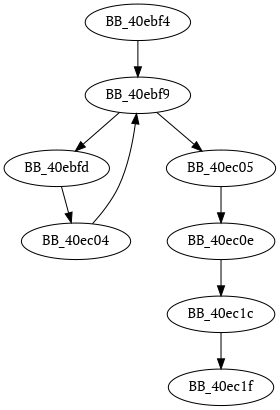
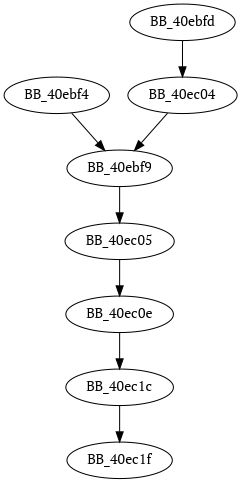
(101, 128) -> none
